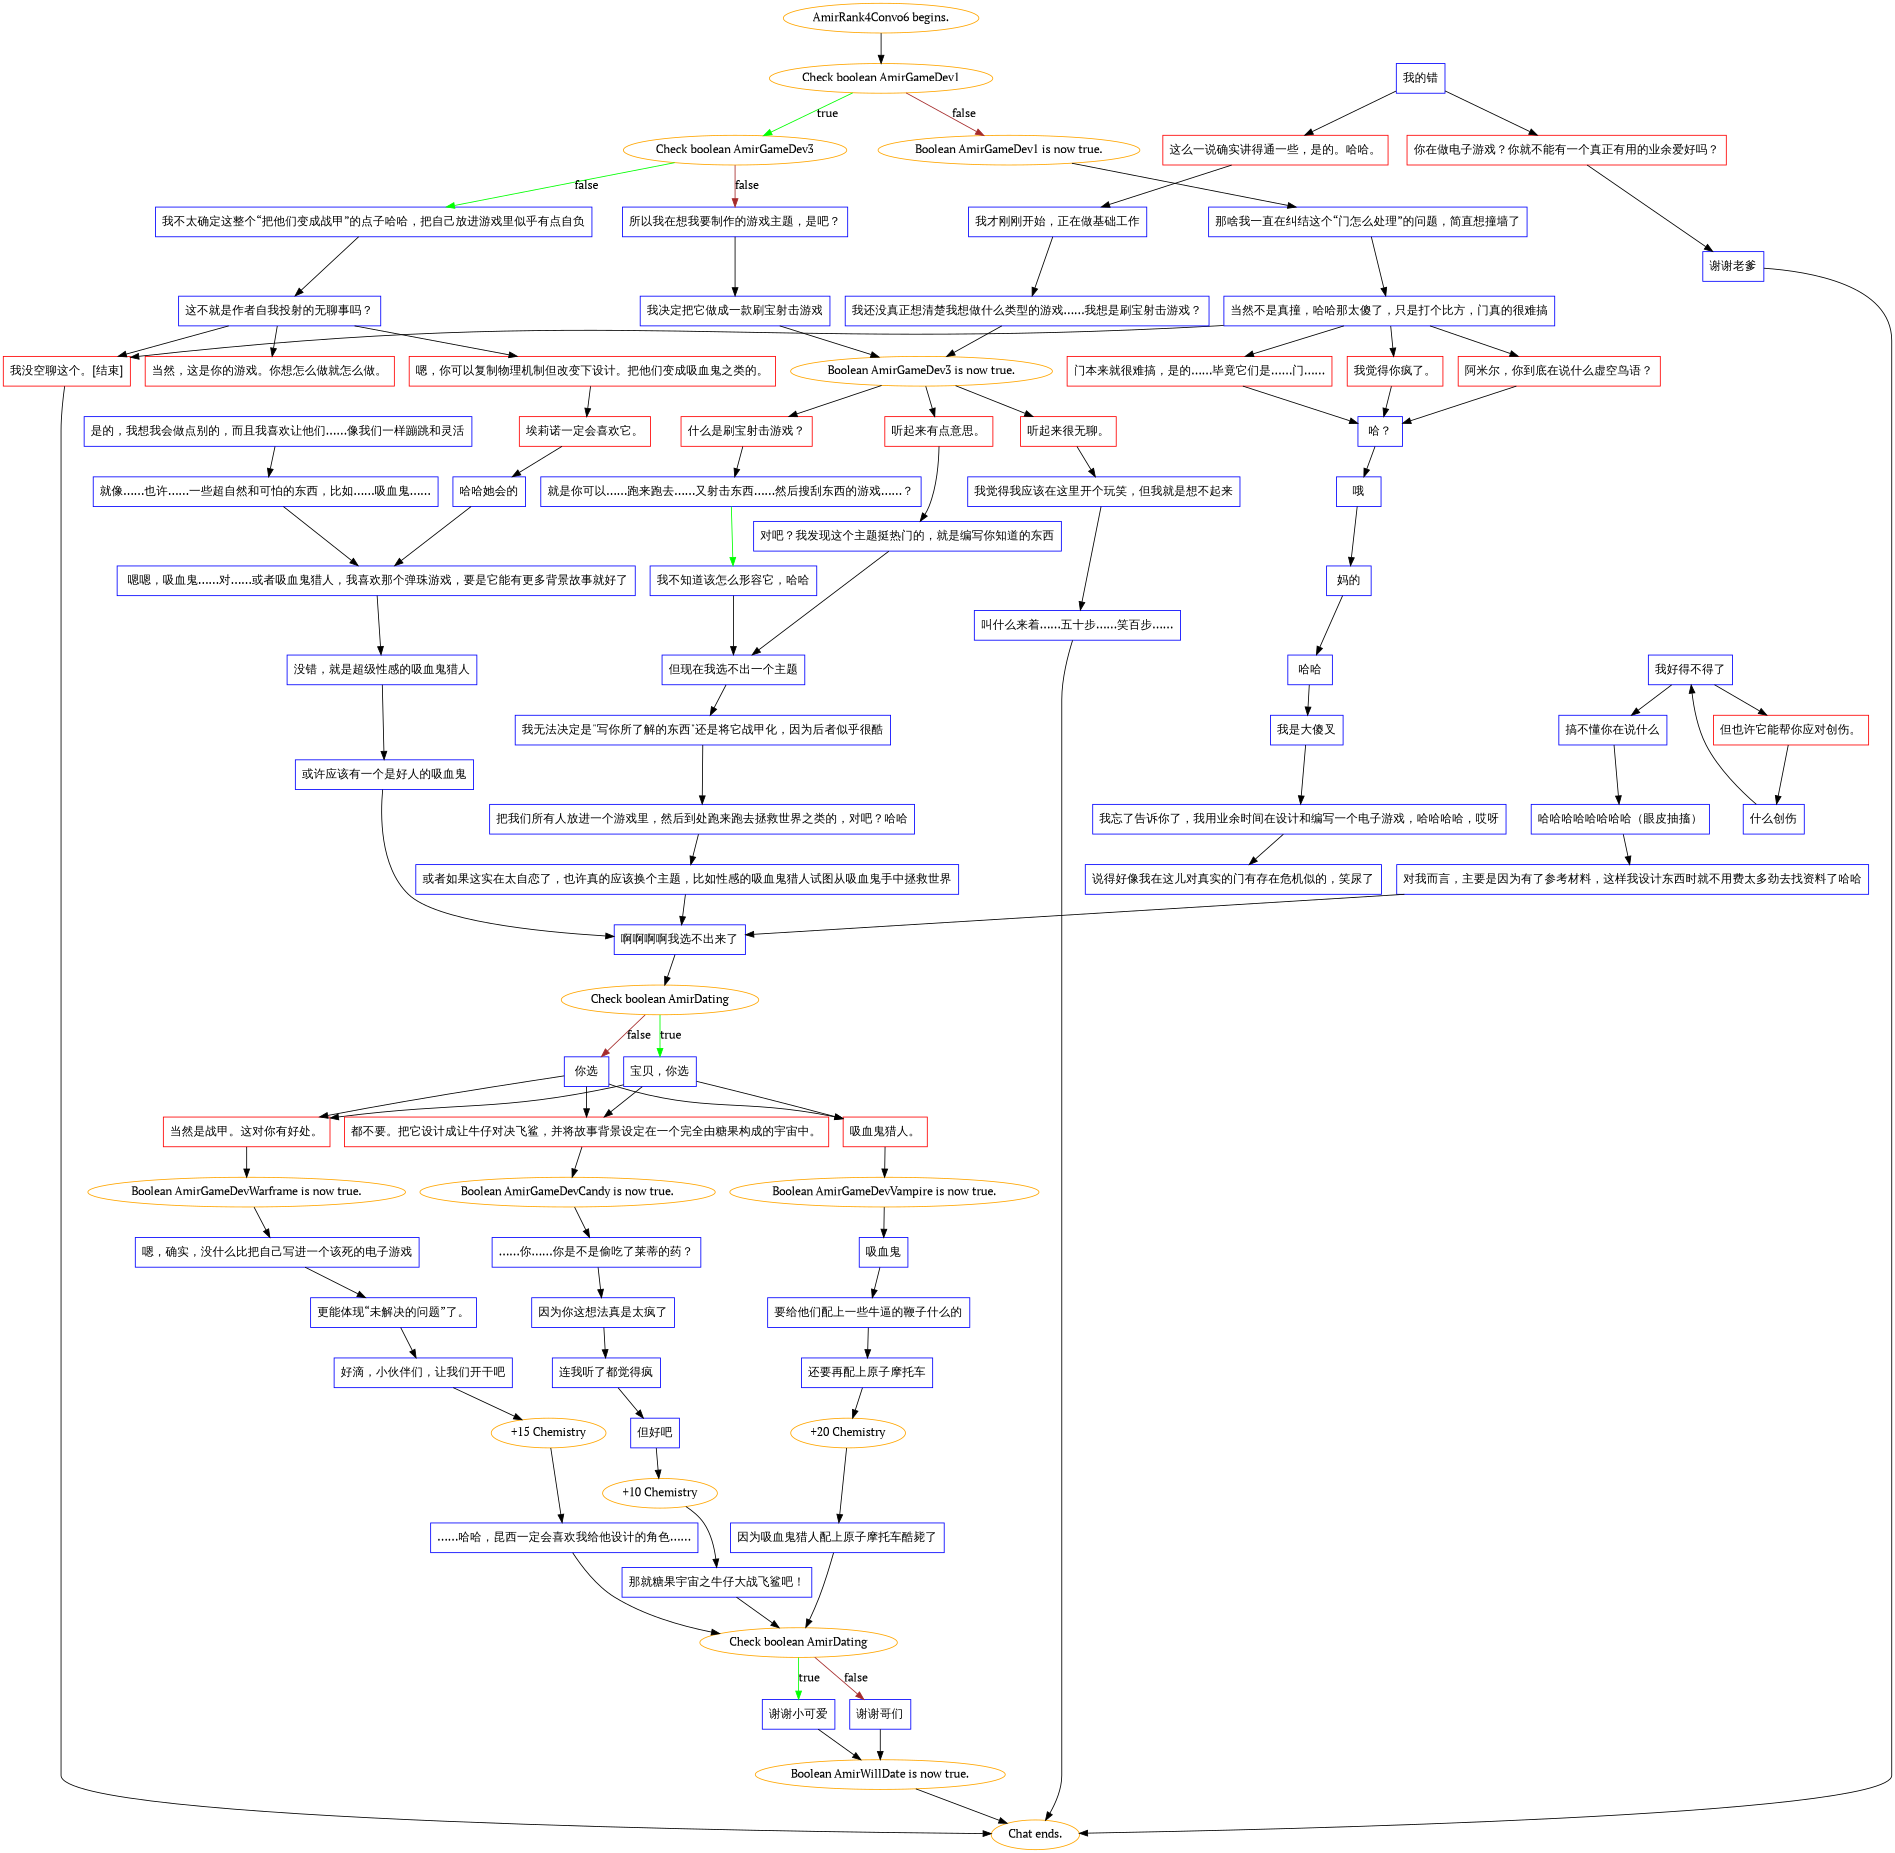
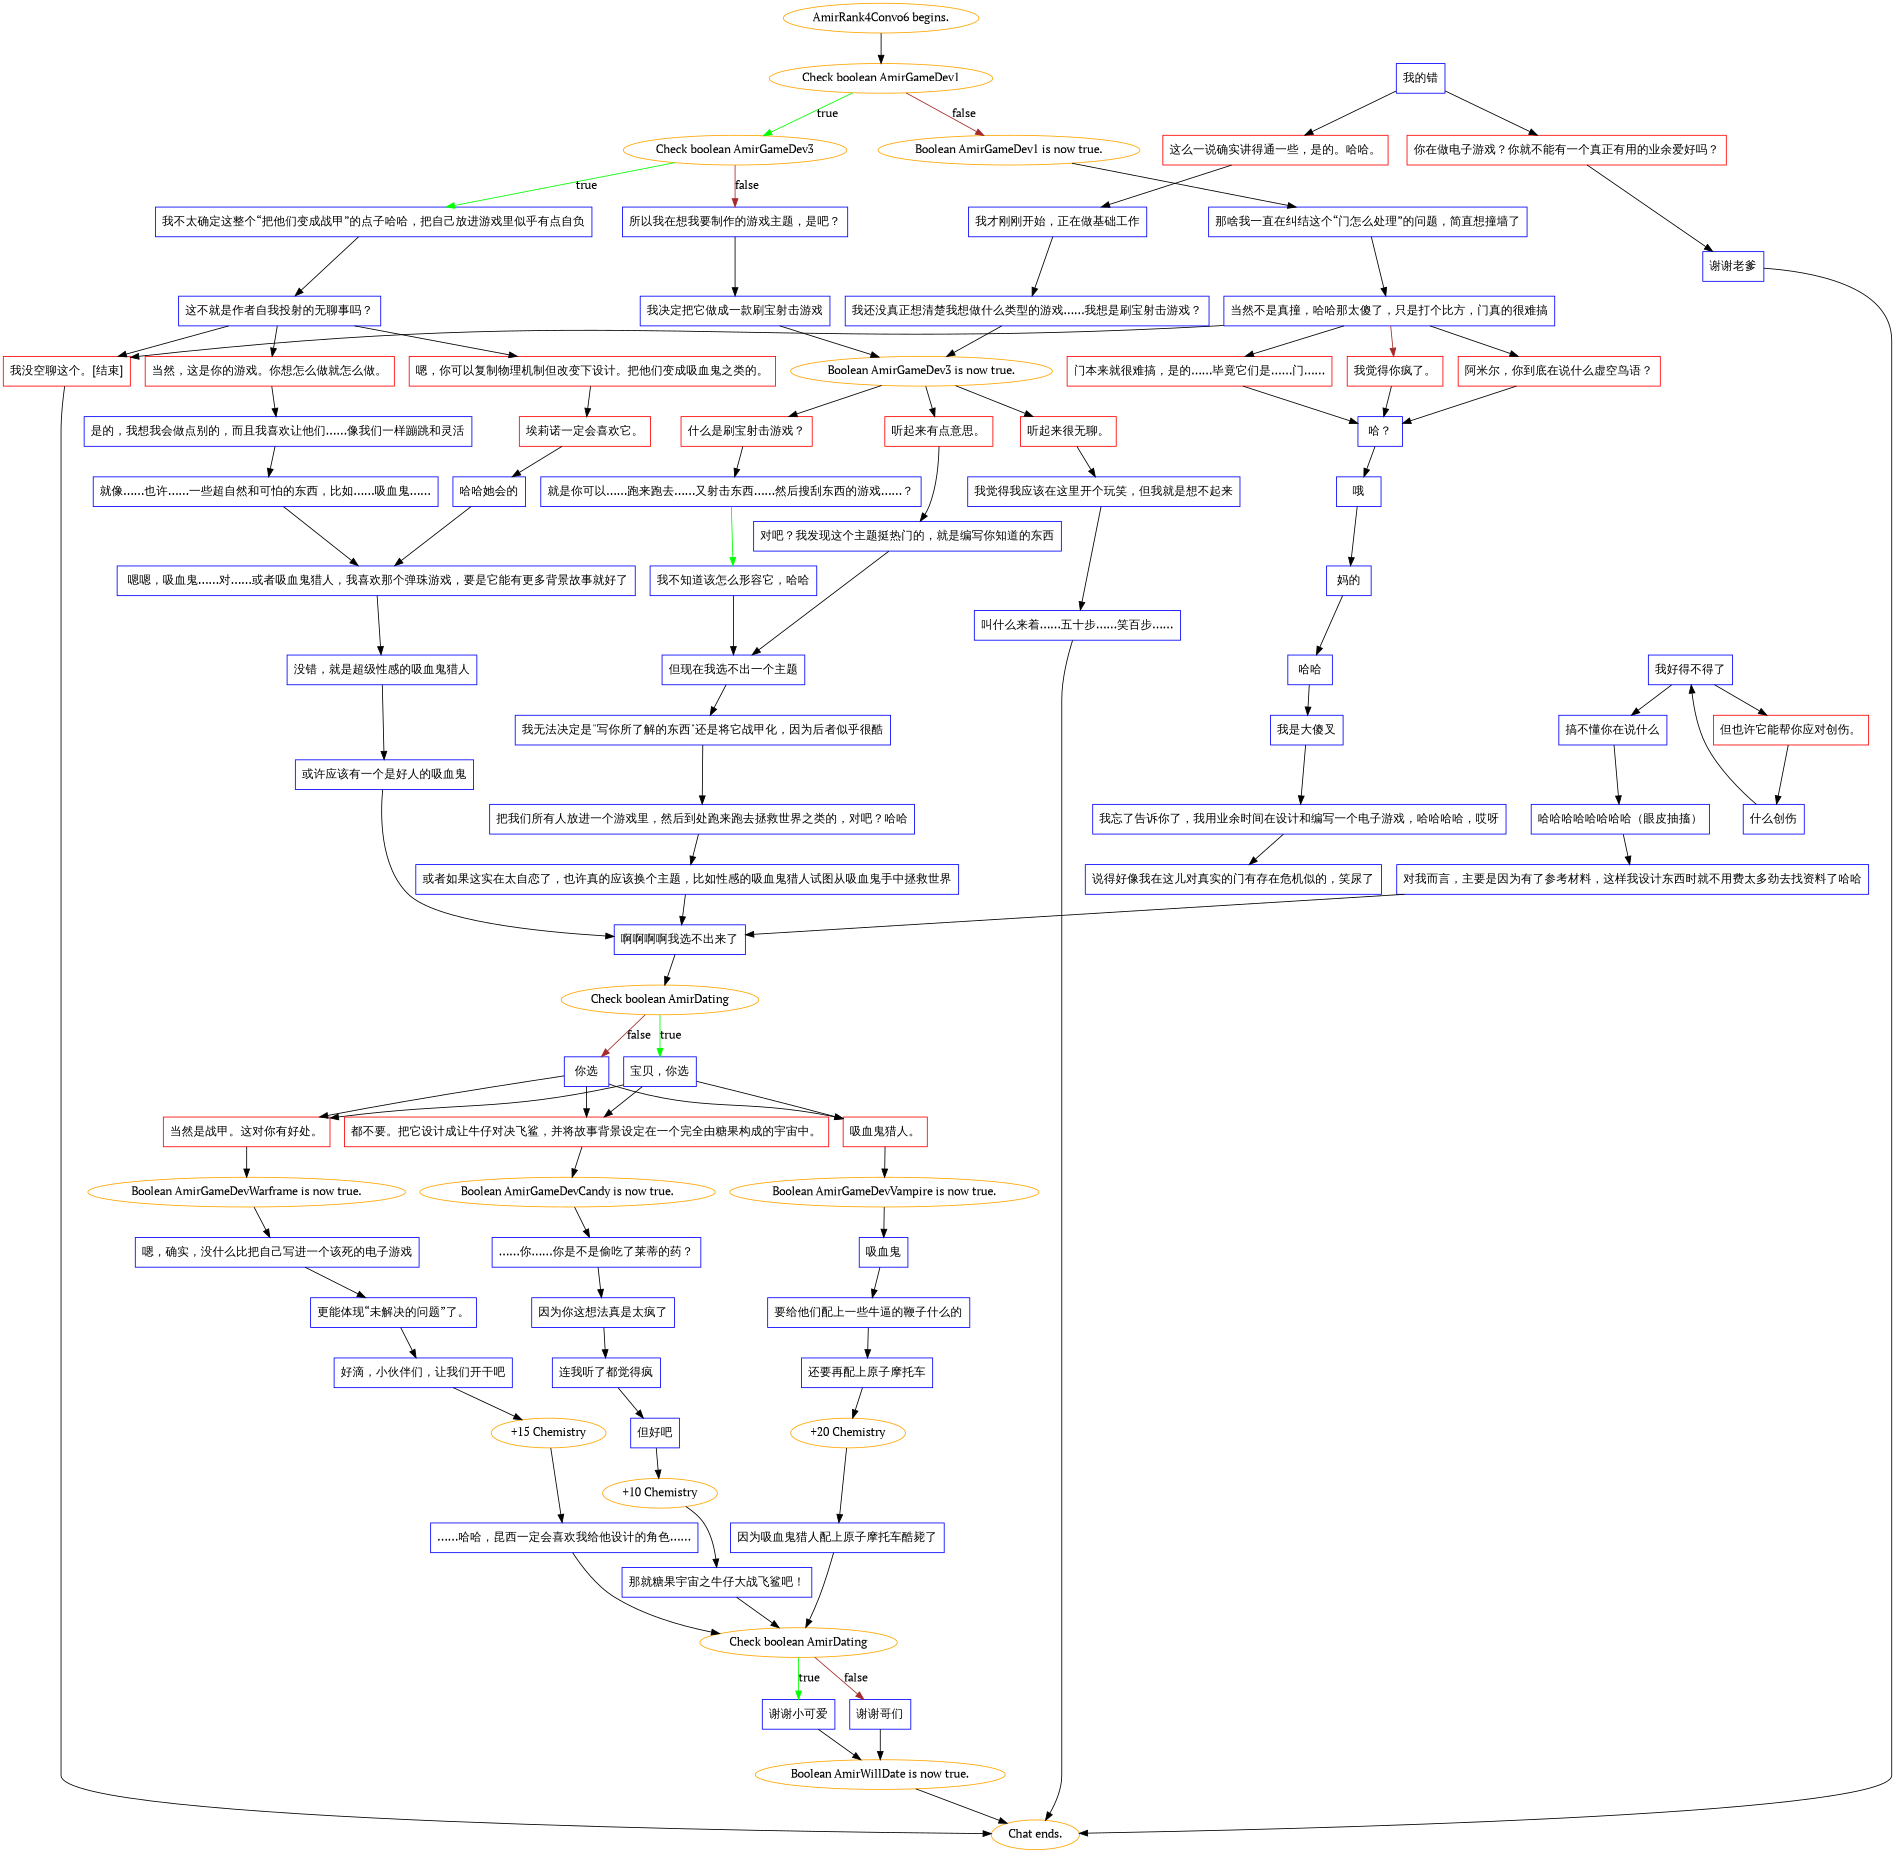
(587, 186) -> (587, 186)
(1392, 337) -> (1392, 337)
none -> (273, 397)
